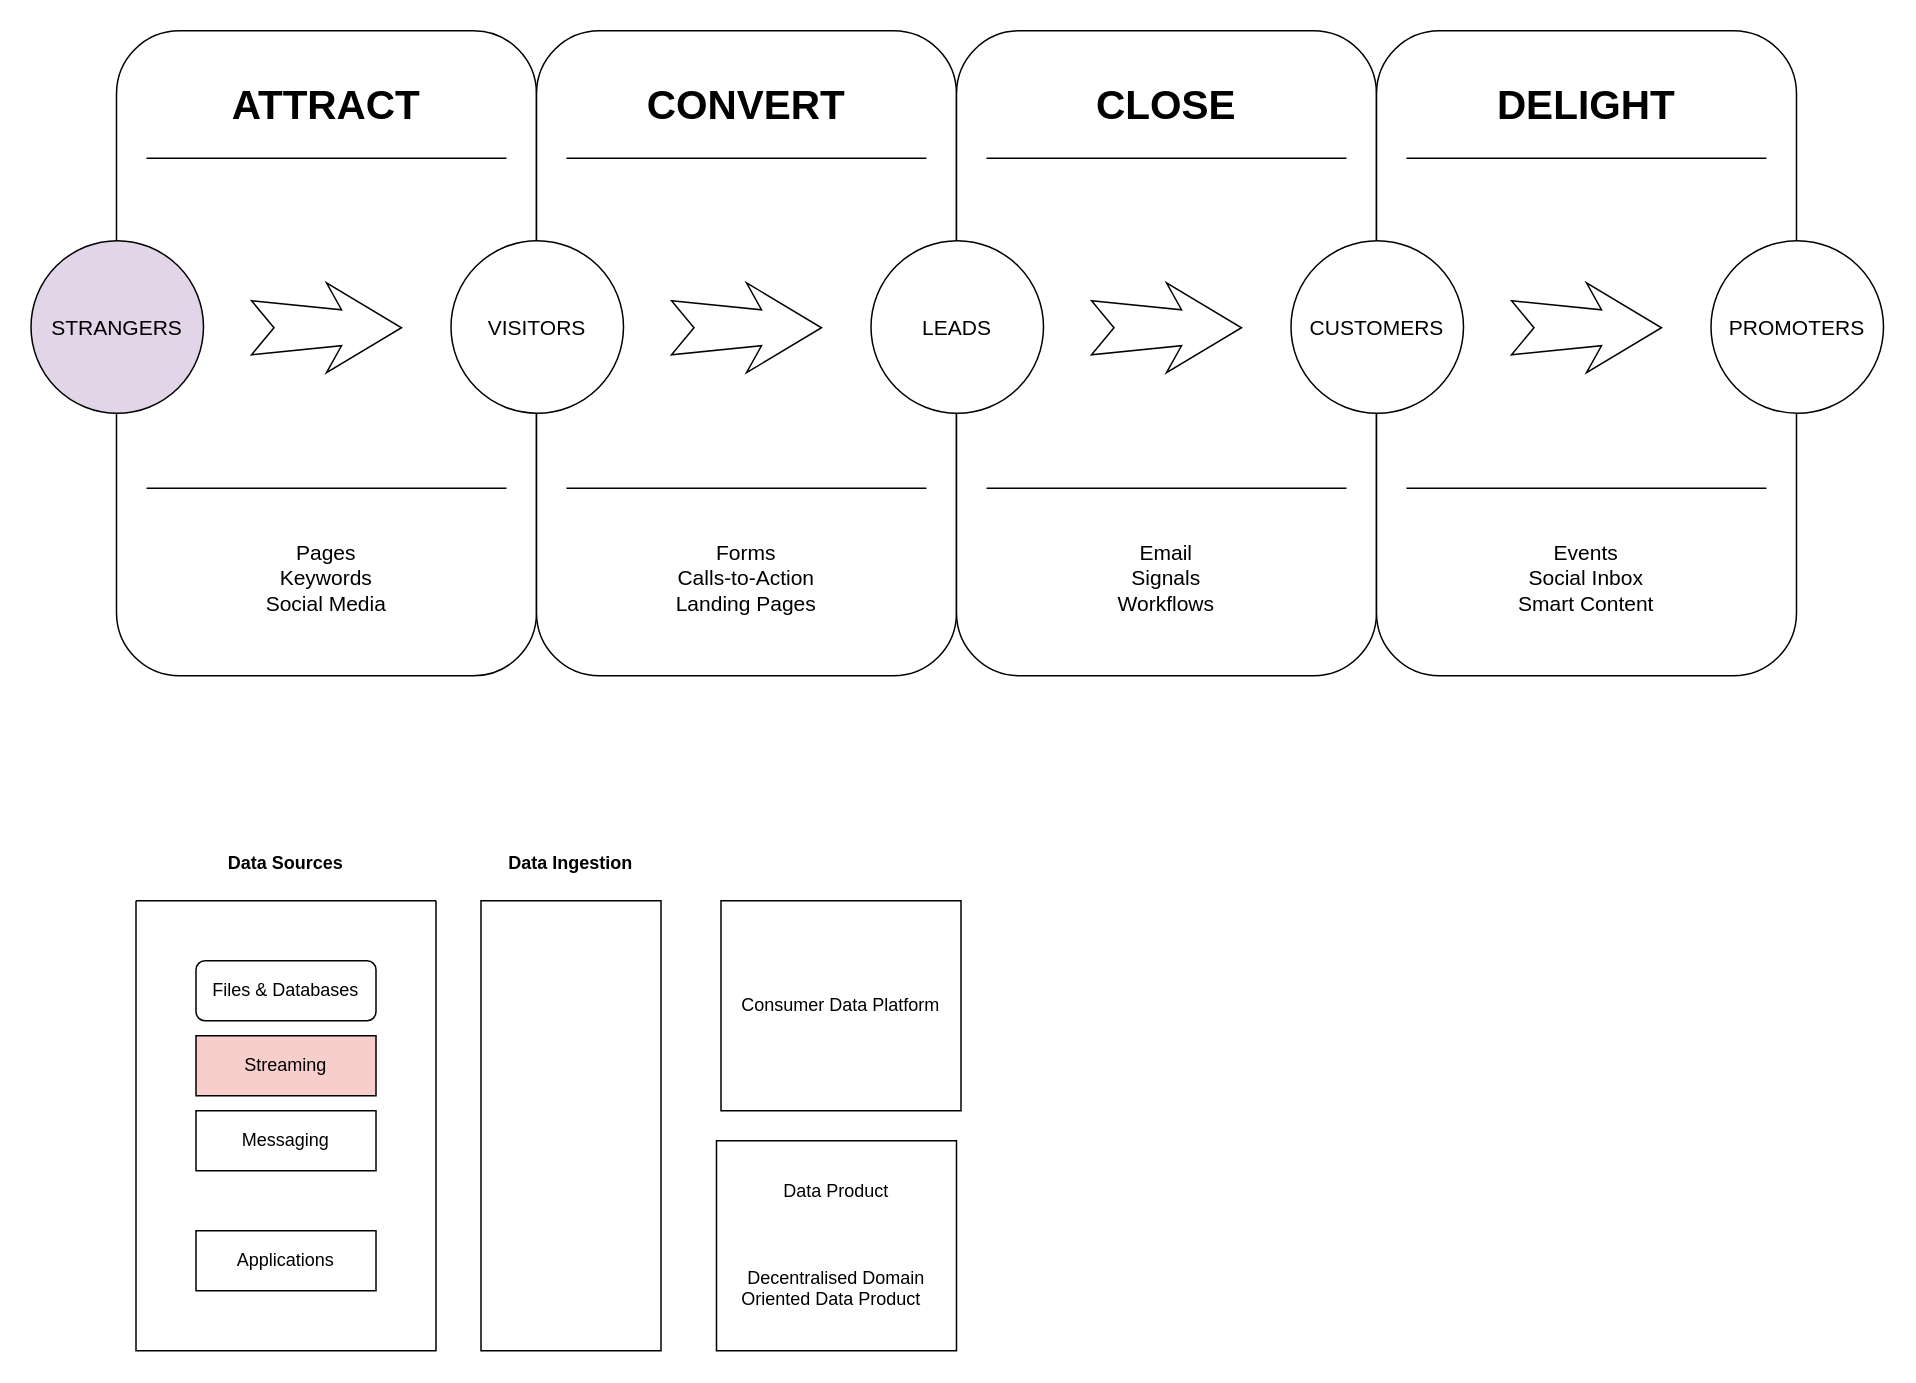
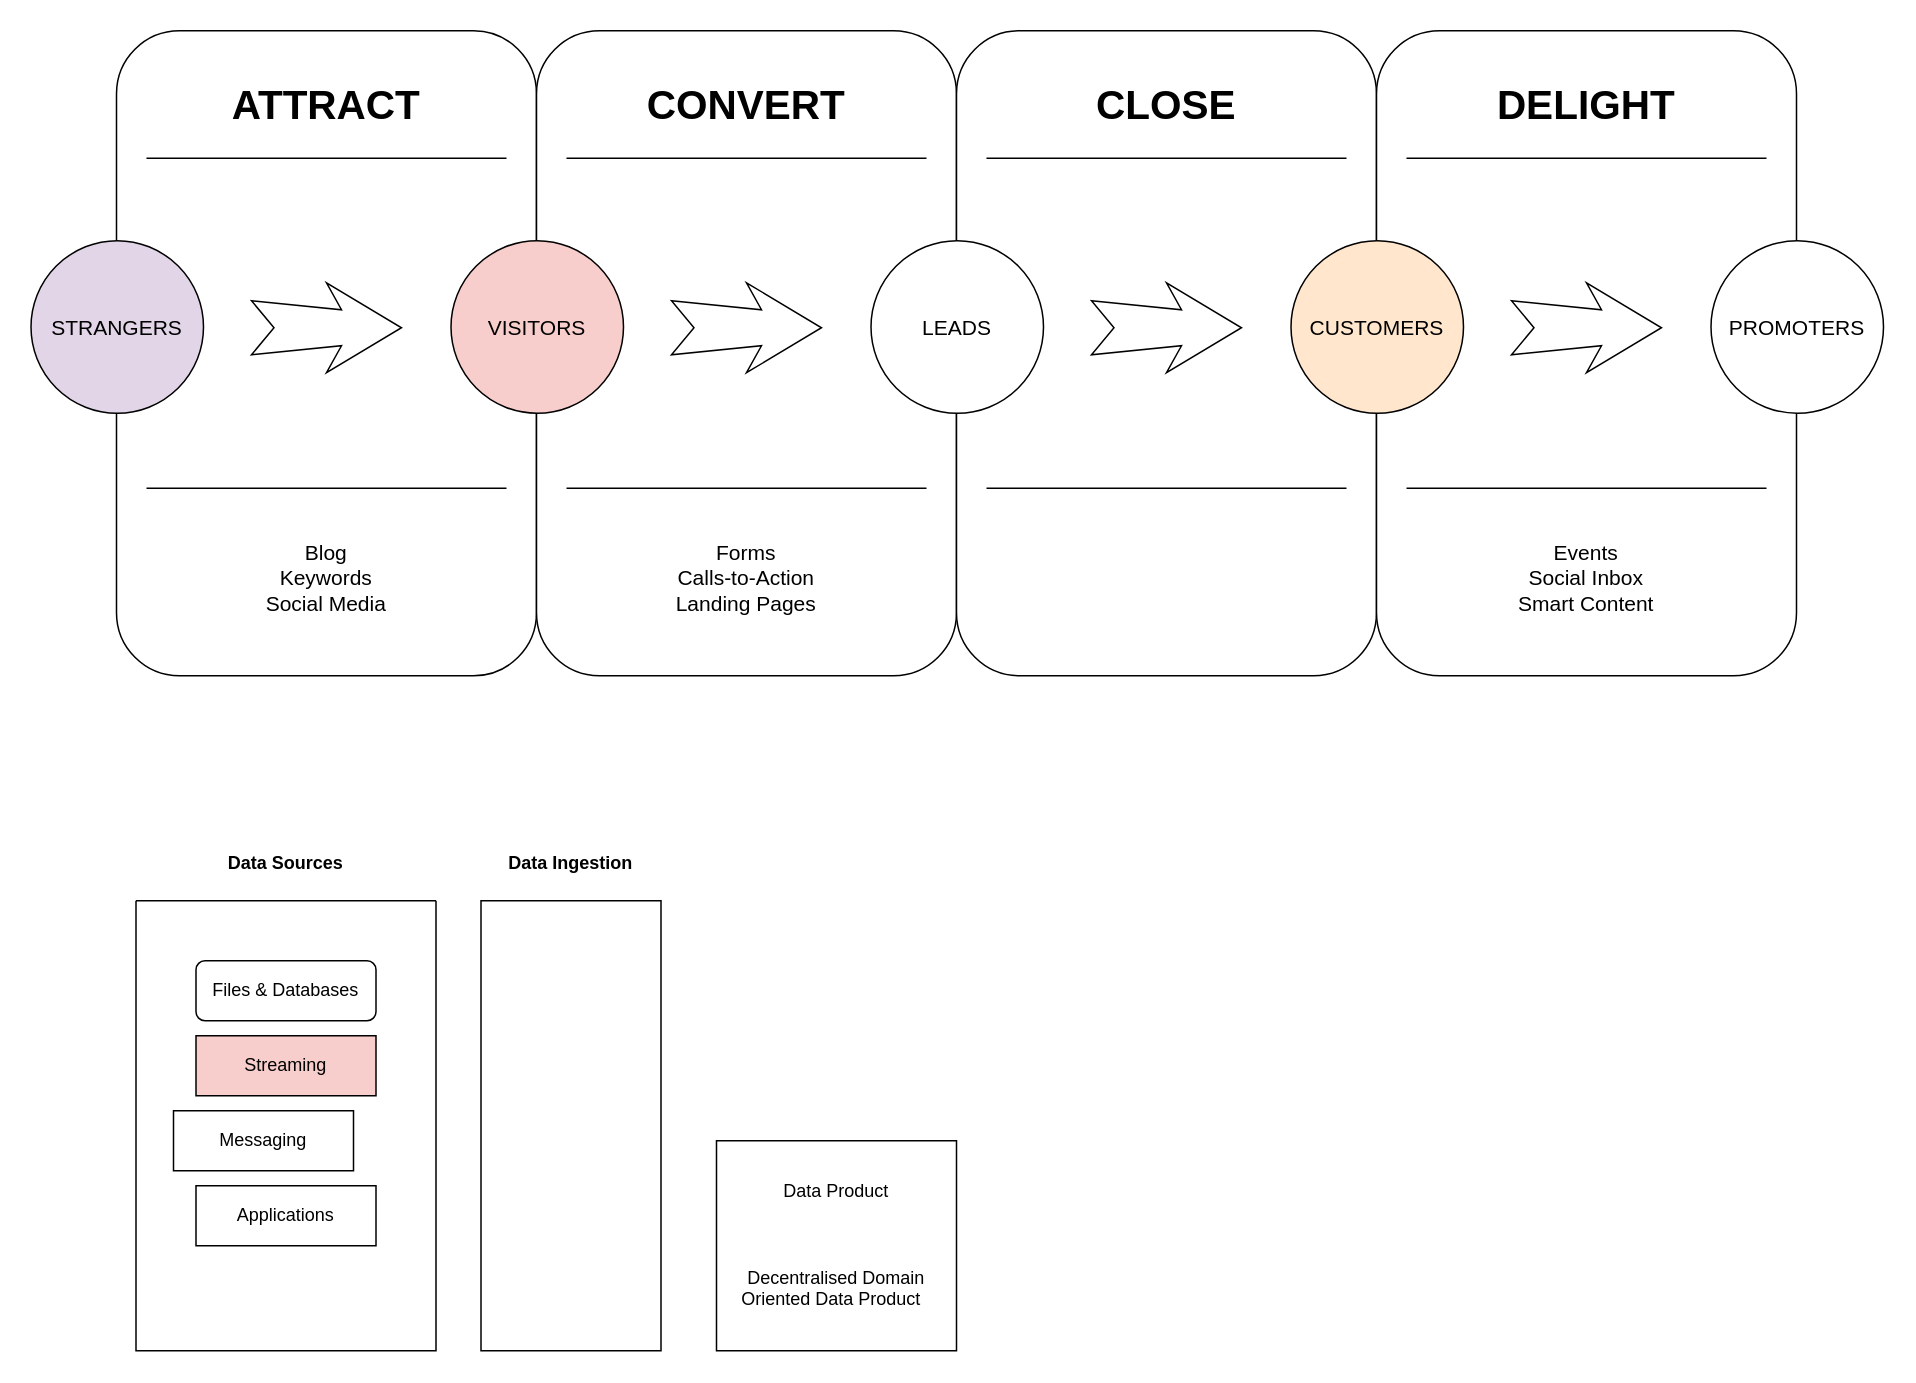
(537, 327) -> (537, 327)
(1377, 327) -> (1377, 327)
(326, 578) -> (326, 578)
(1166, 578) -> none
(841, 1006) -> none
(286, 1141) -> (263, 1141)
(286, 1261) -> (286, 1216)
